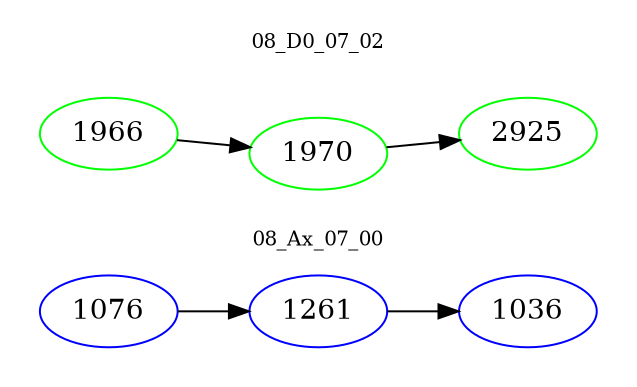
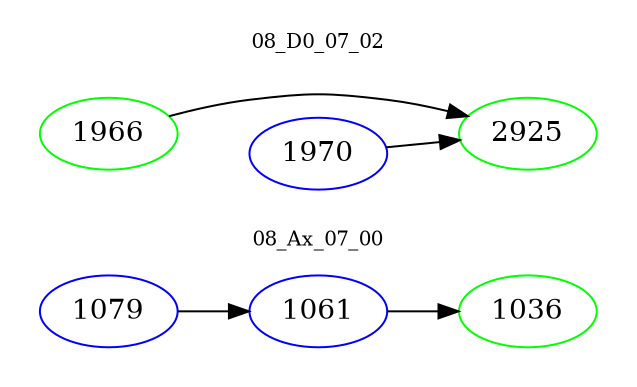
(203, 143) -> (308, 95)
(318, 154) -> (318, 154)
(109, 311) -> (109, 311)
(318, 311) -> (318, 311)
(528, 311) -> (528, 311)
